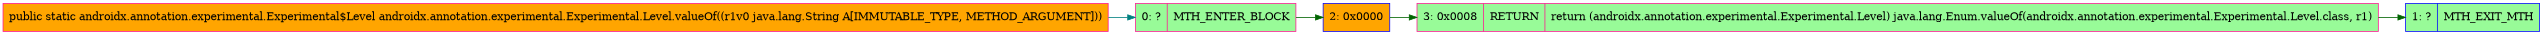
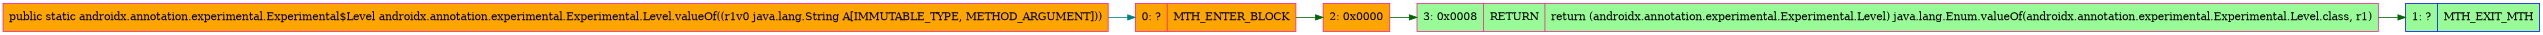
(1216, 17) -> (1216, 17)
(1356, 17) -> (1356, 17)
